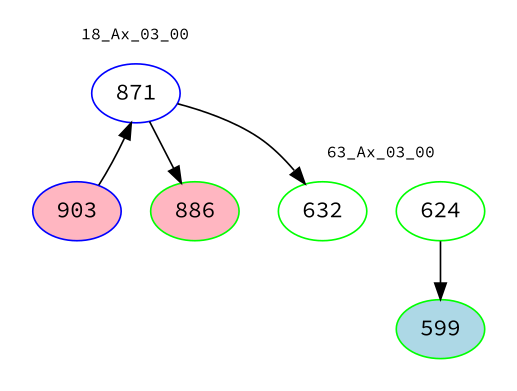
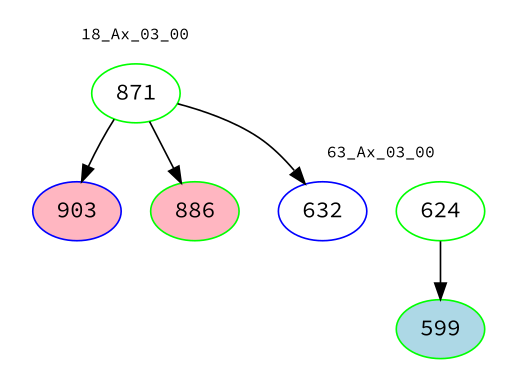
(136, 93) -> (136, 93)
(112, 162) -> (101, 142)
(323, 211) -> (323, 211)
